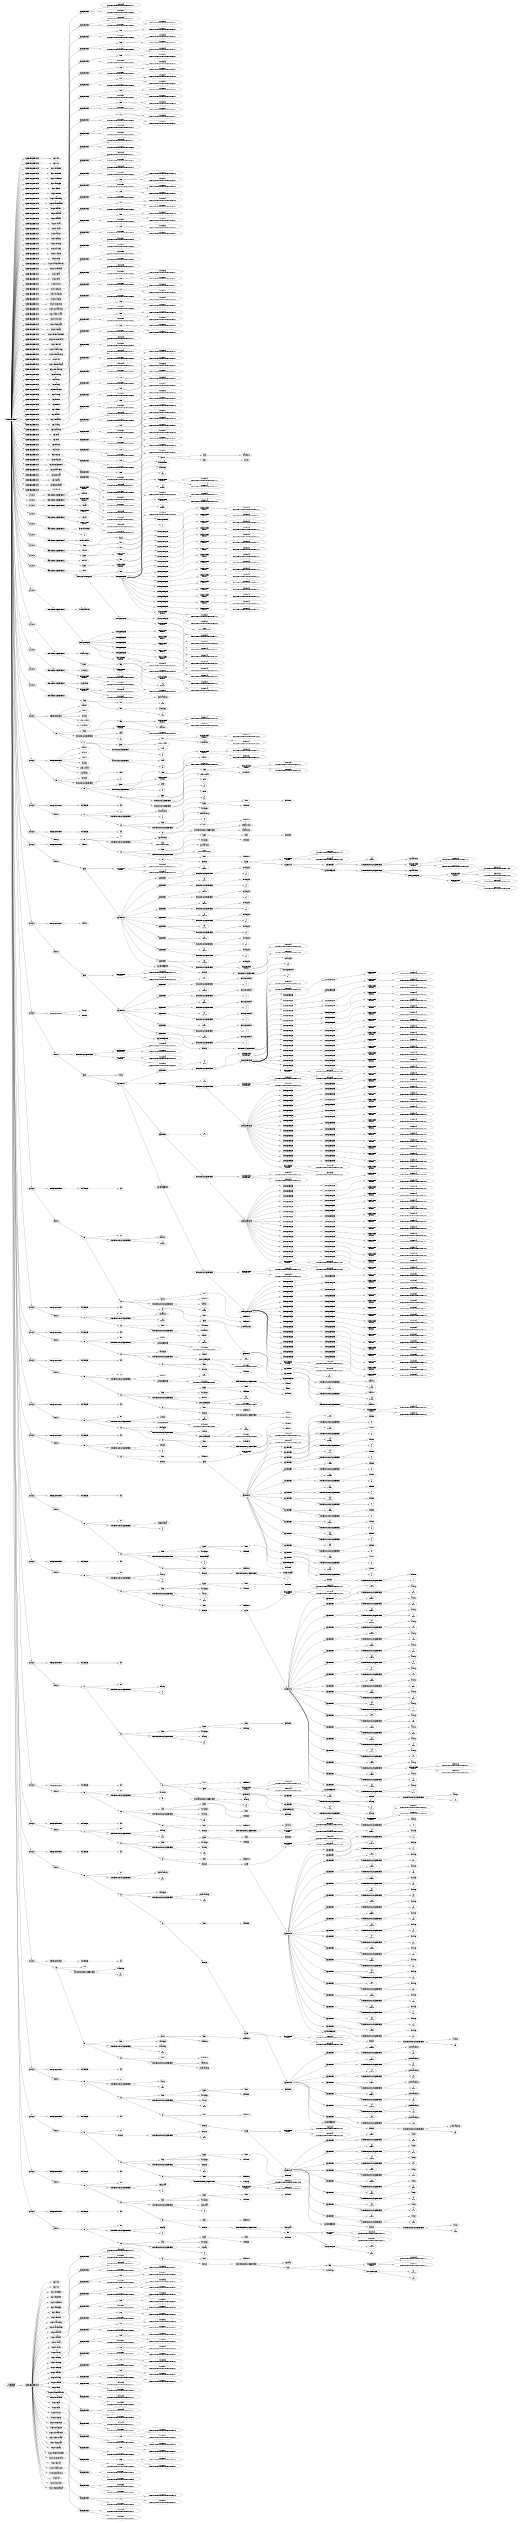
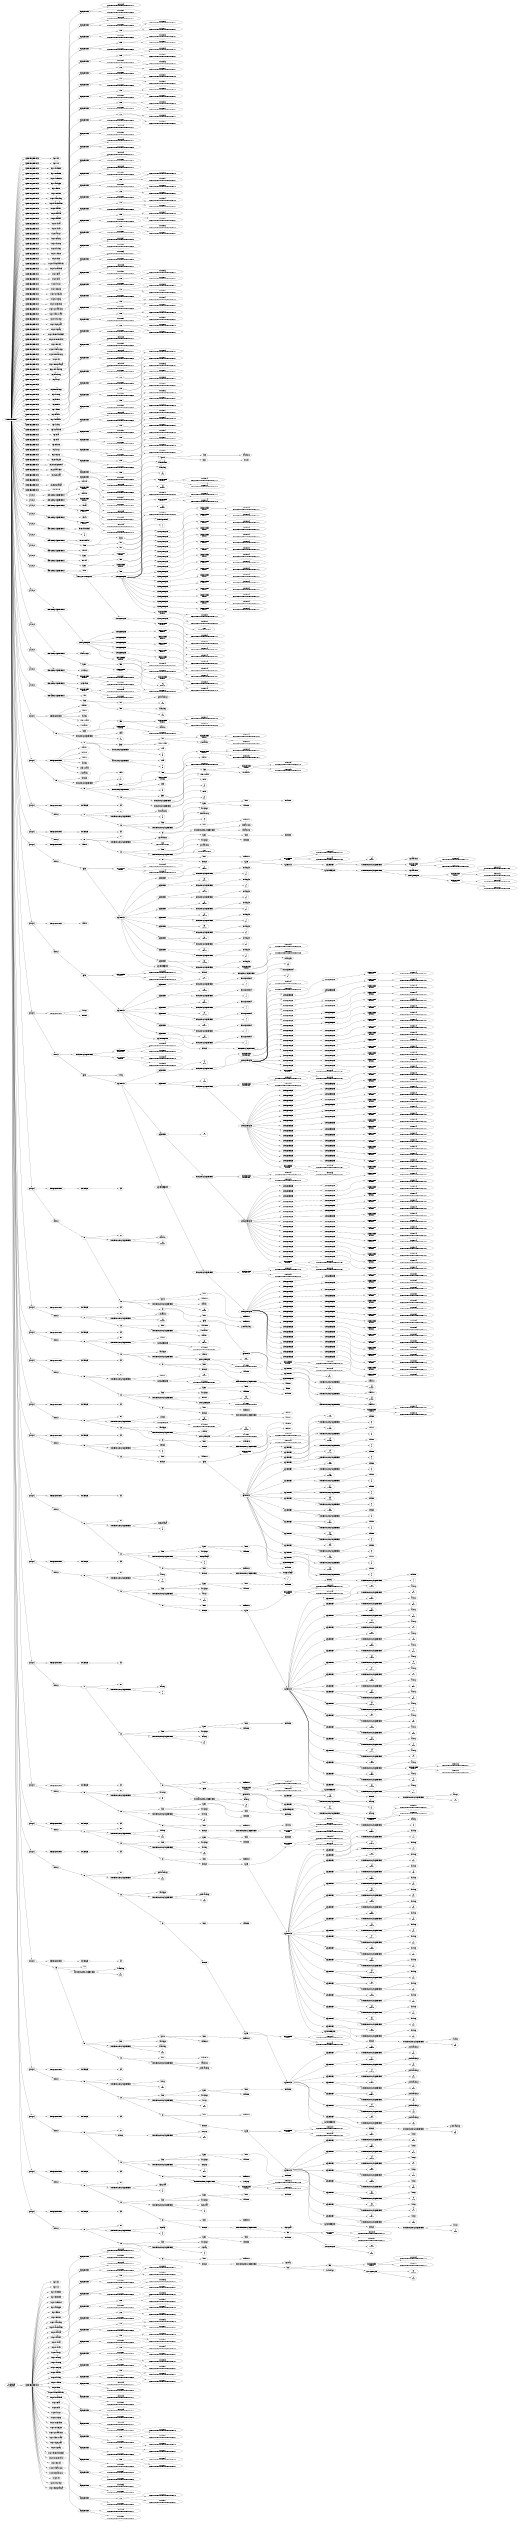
(56, 385) -> none
(56, 480) -> none
none -> (84, 482)
(84, 610) -> none
none -> (84, 696)
(288, 953) -> (288, 953)
(330, 1825) -> (330, 1825)
(288, 2182) -> (288, 2182)
